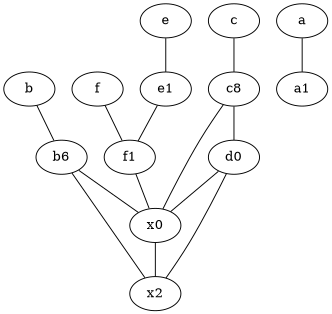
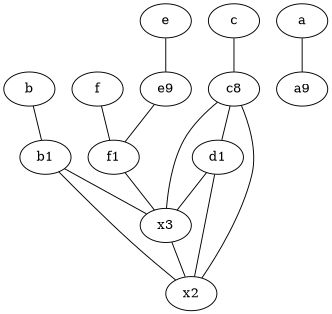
(166, 89) -> (166, 89)
(302, 89) -> (302, 89)
(62, 157) -> (45, 157)
(234, 157) -> (218, 157)
none -> (245, 196)
(155, 225) -> (166, 225)
